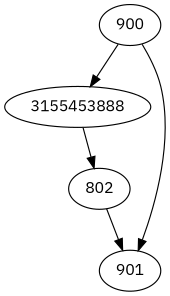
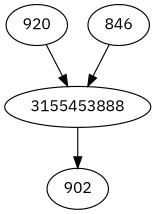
none -> (119, 25)
(130, 25) -> (37, 25)
(99, 189) -> (78, 189)
(130, 271) -> none
